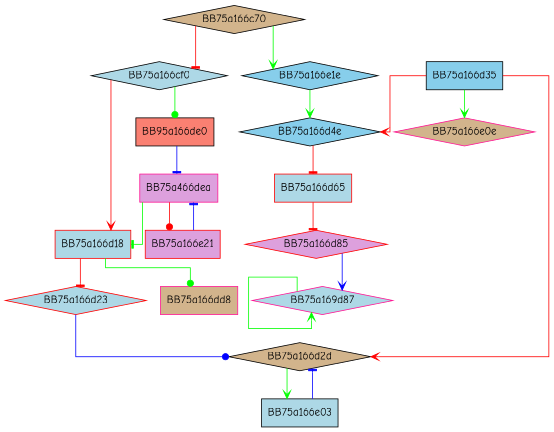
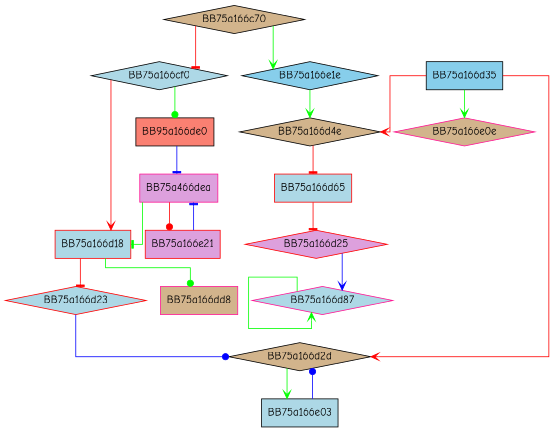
(310, 132) -> (310, 132)
(316, 244) -> (316, 244)
(322, 301) -> (322, 301)
(313, 386) -> (313, 387)
